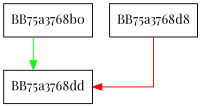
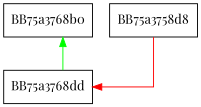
(154, 20) -> (154, 20)
(33, 49) -> (63, 58)
